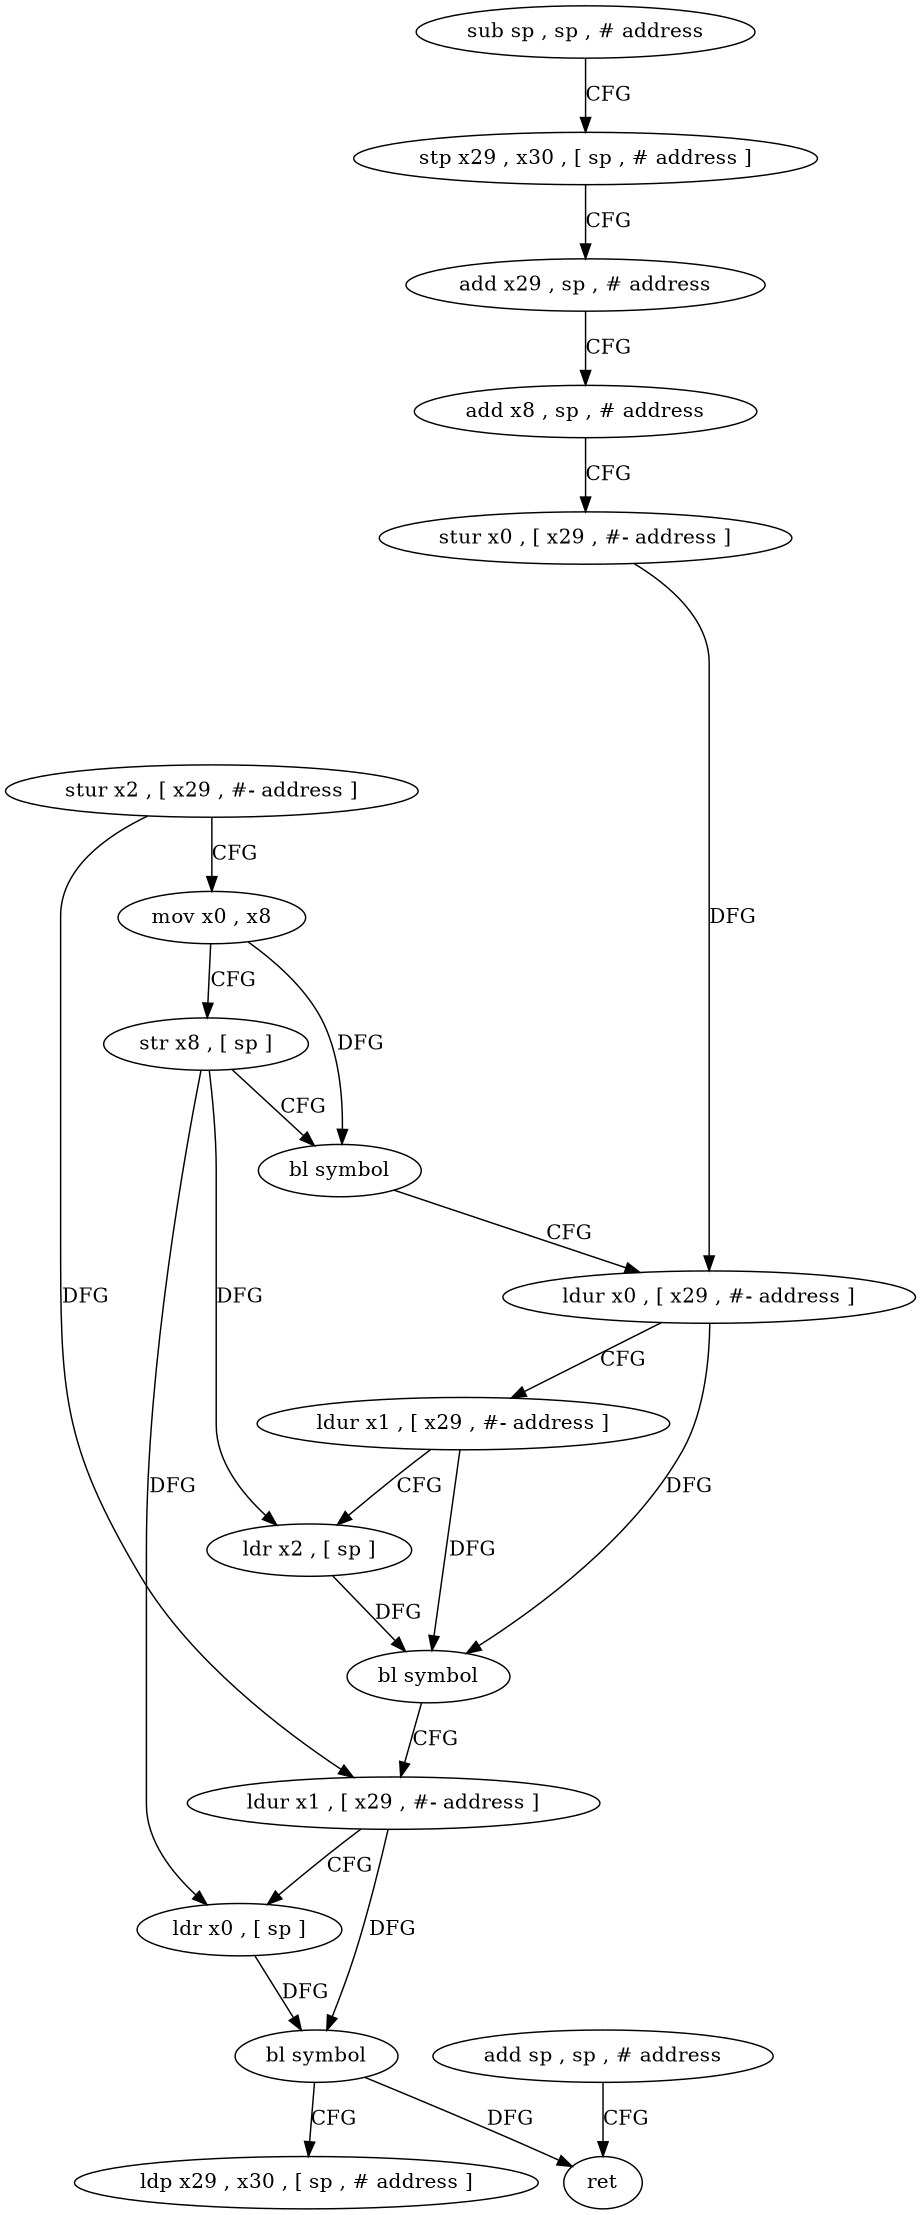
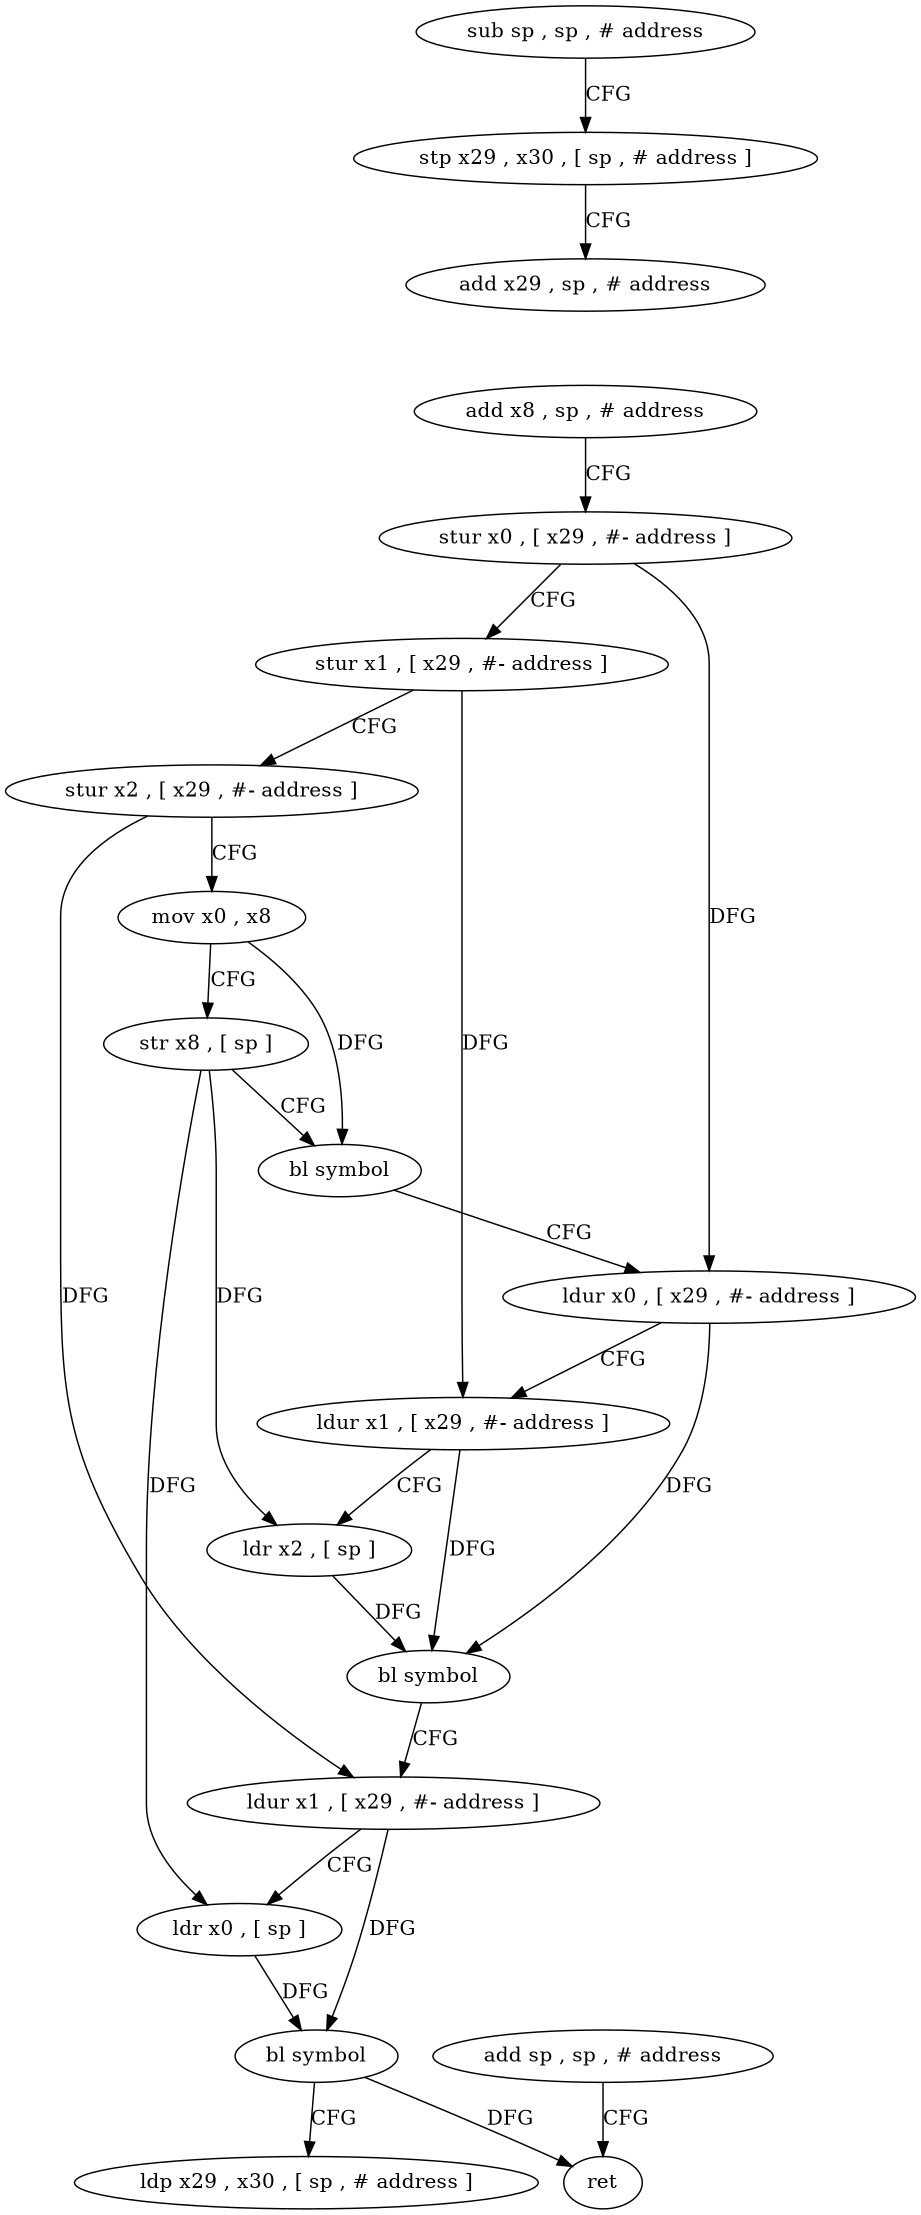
(586, 341) -> none
none -> (462, 665)
